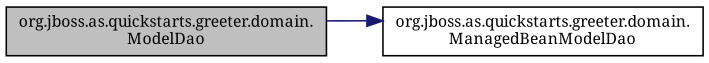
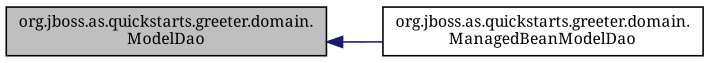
(347, 21) -> (363, 42)
